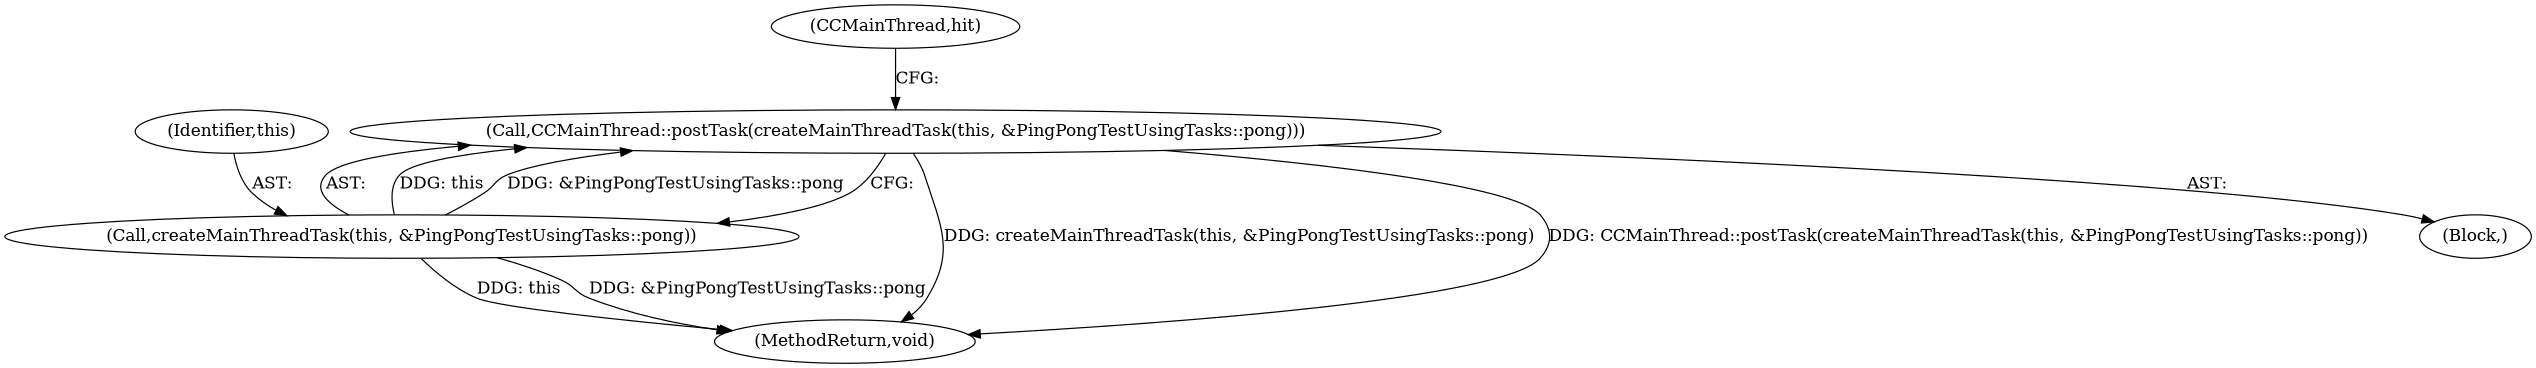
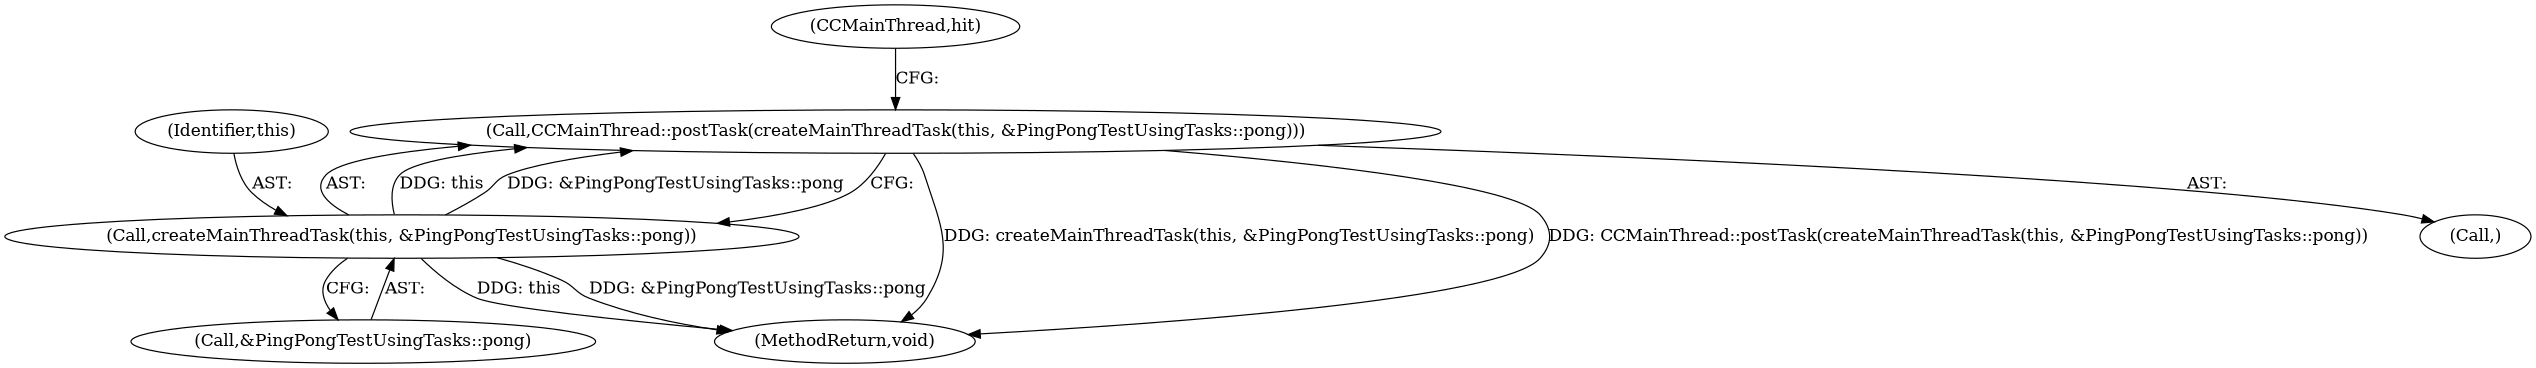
(2475, 237) -> (2475, 237)
none -> (363, 342)
